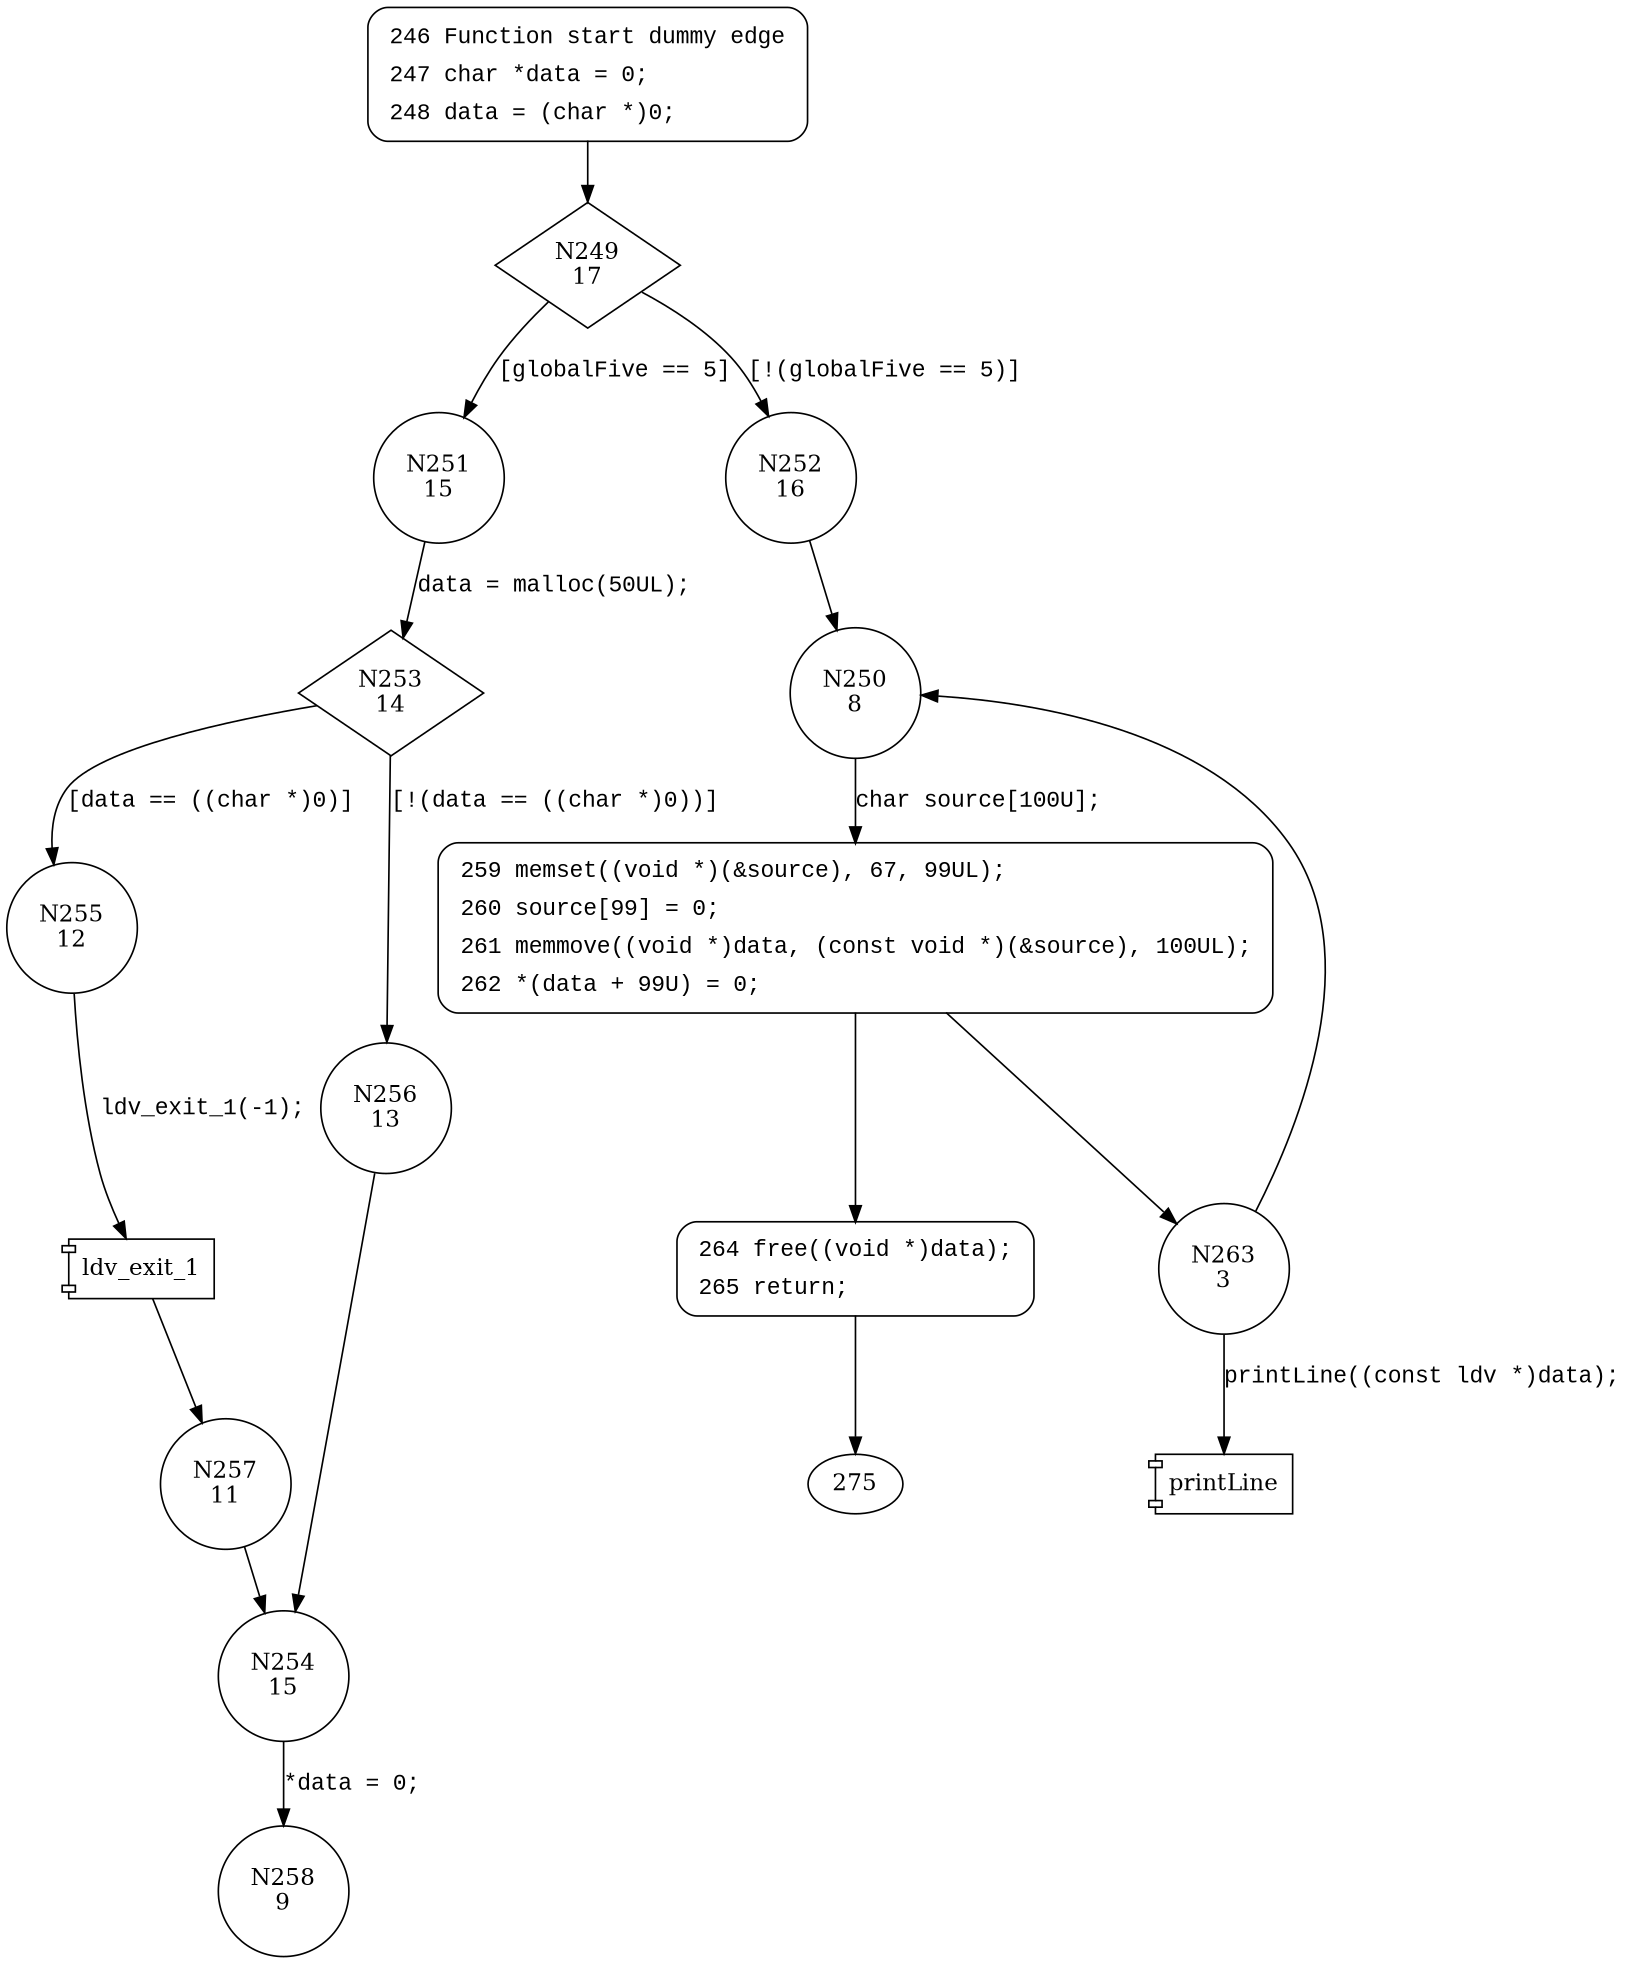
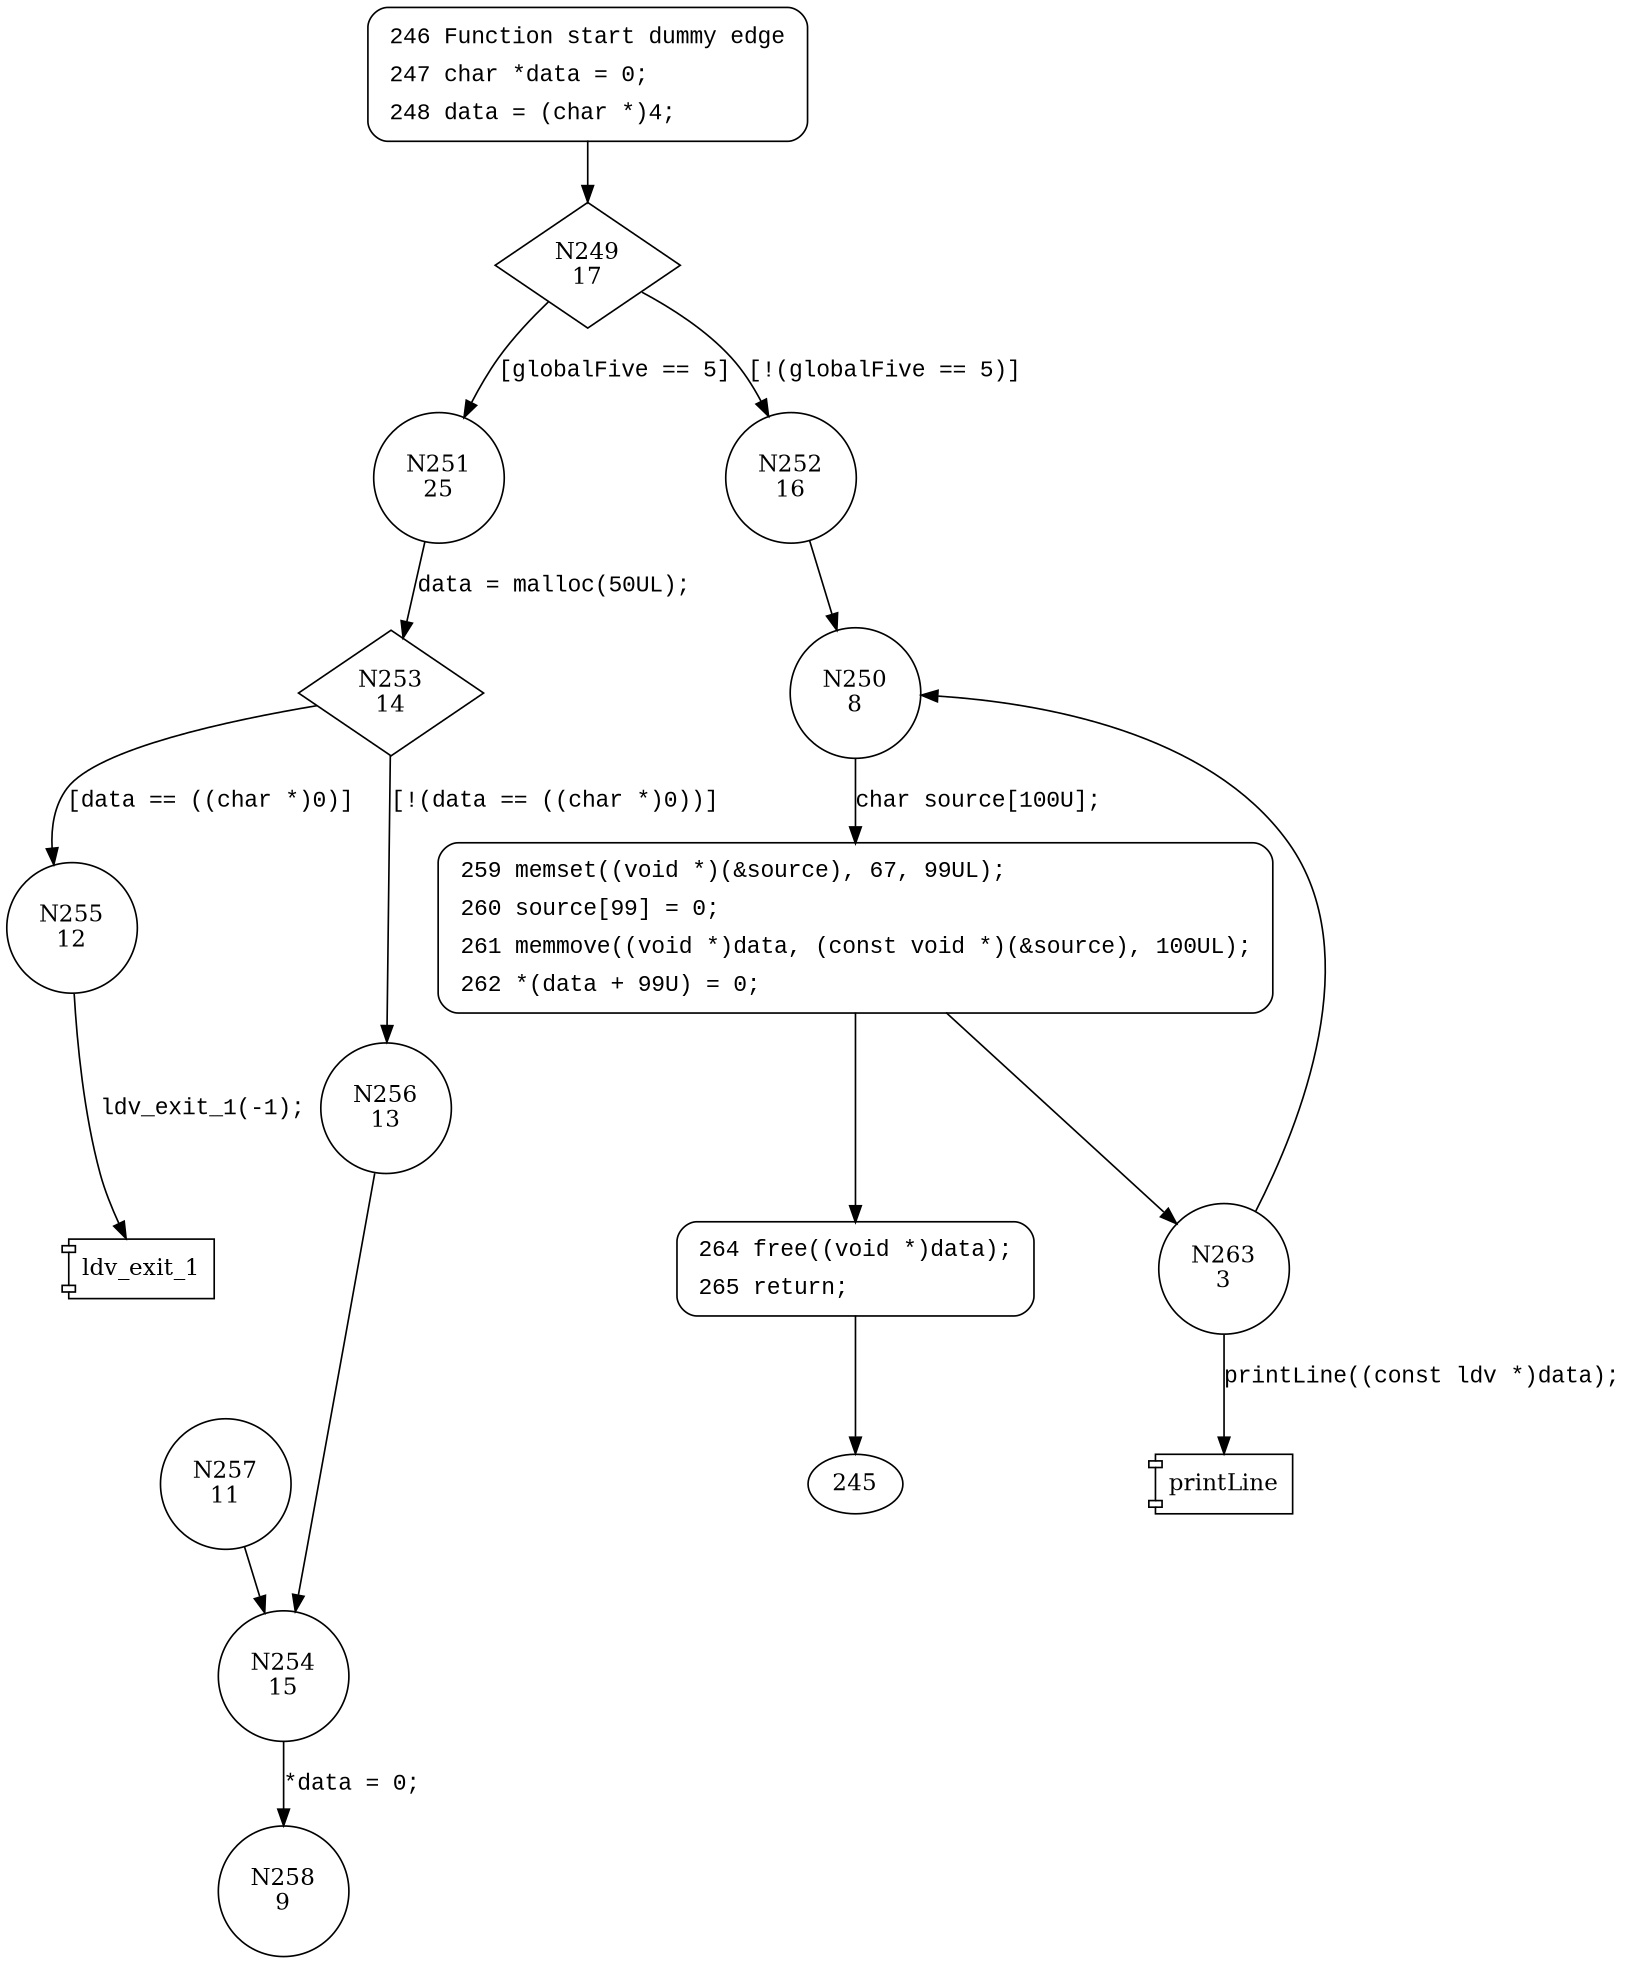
(560, 112) -> (560, 112)
(439, 478) -> (439, 478)
(174, 1353) -> none
(855, 1484) -> (855, 1484)
